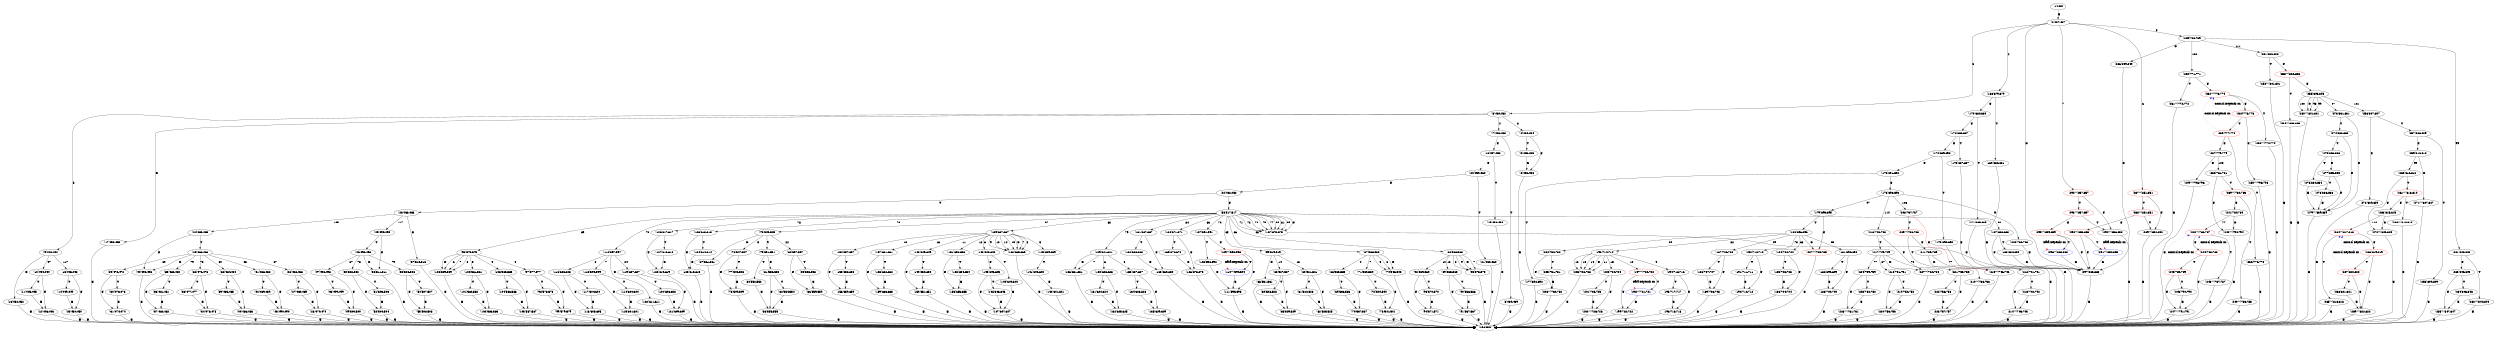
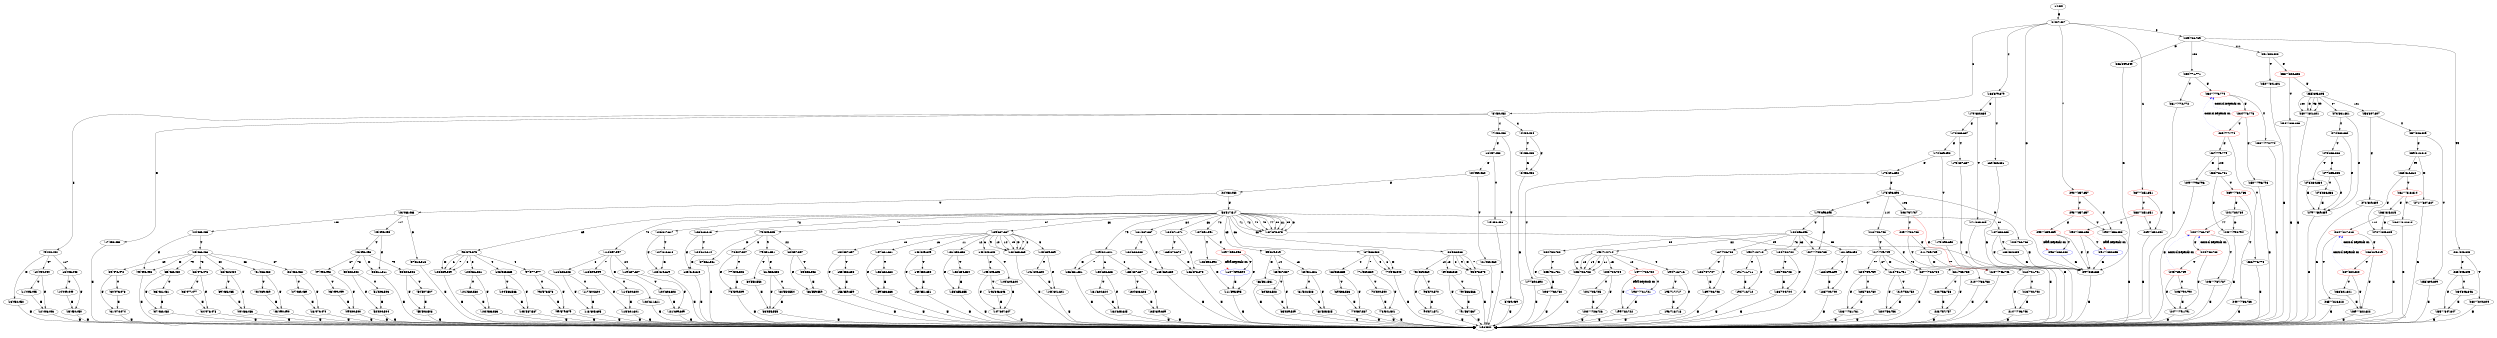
(1817, 252) -> (1817, 252)
none -> (1051, 271)
